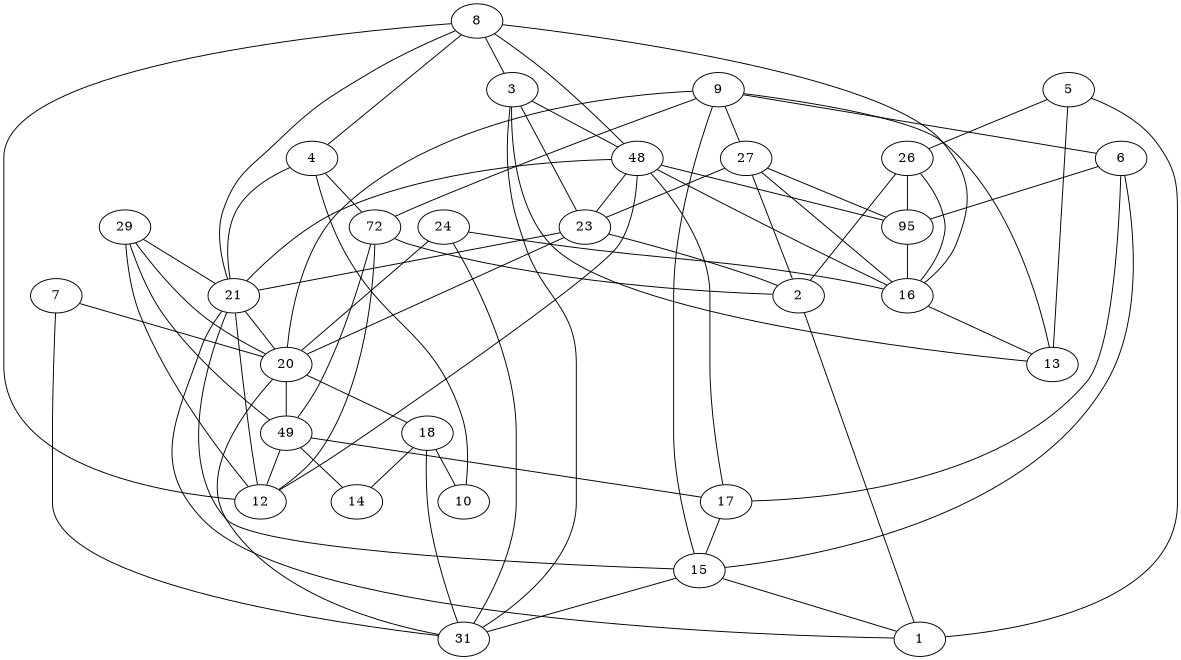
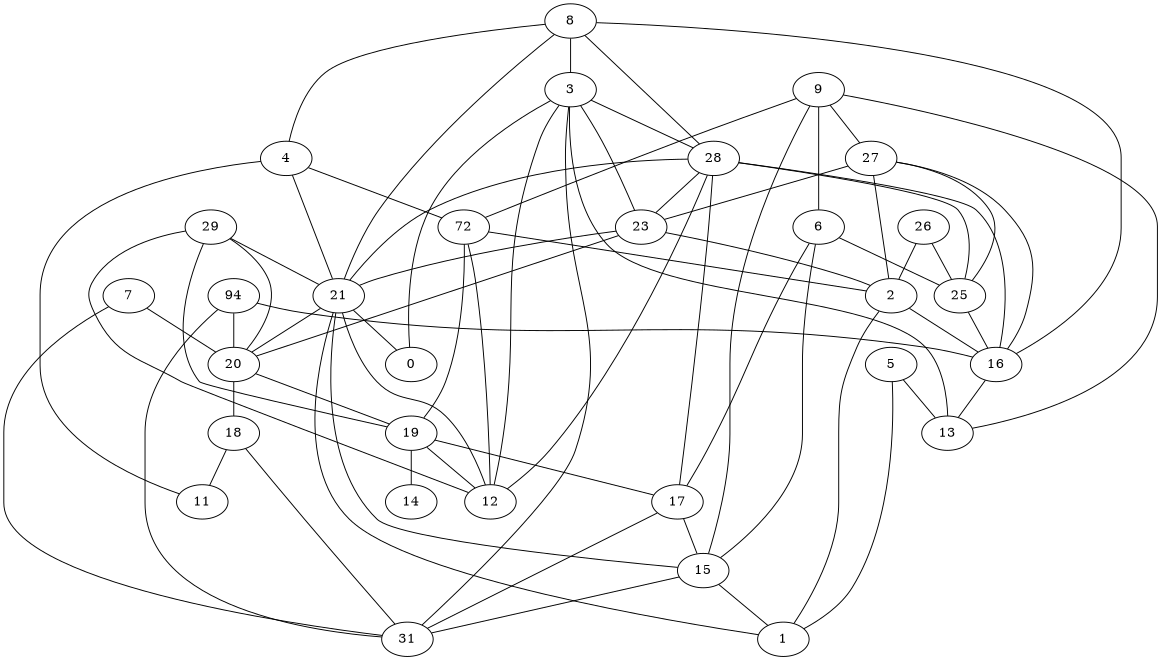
(988, 124) -> none
(436, 147) -> none
(637, 158) -> (714, 158)
(4, 164) -> (511, 291)
(444, 227) -> (234, 296)
(907, 227) -> (960, 296)
(945, 227) -> (944, 330)
none -> (411, 364)
(286, 433) -> (411, 433)
(392, 468) -> none
(464, 502) -> (202, 502)
(271, 567) -> (542, 571)
